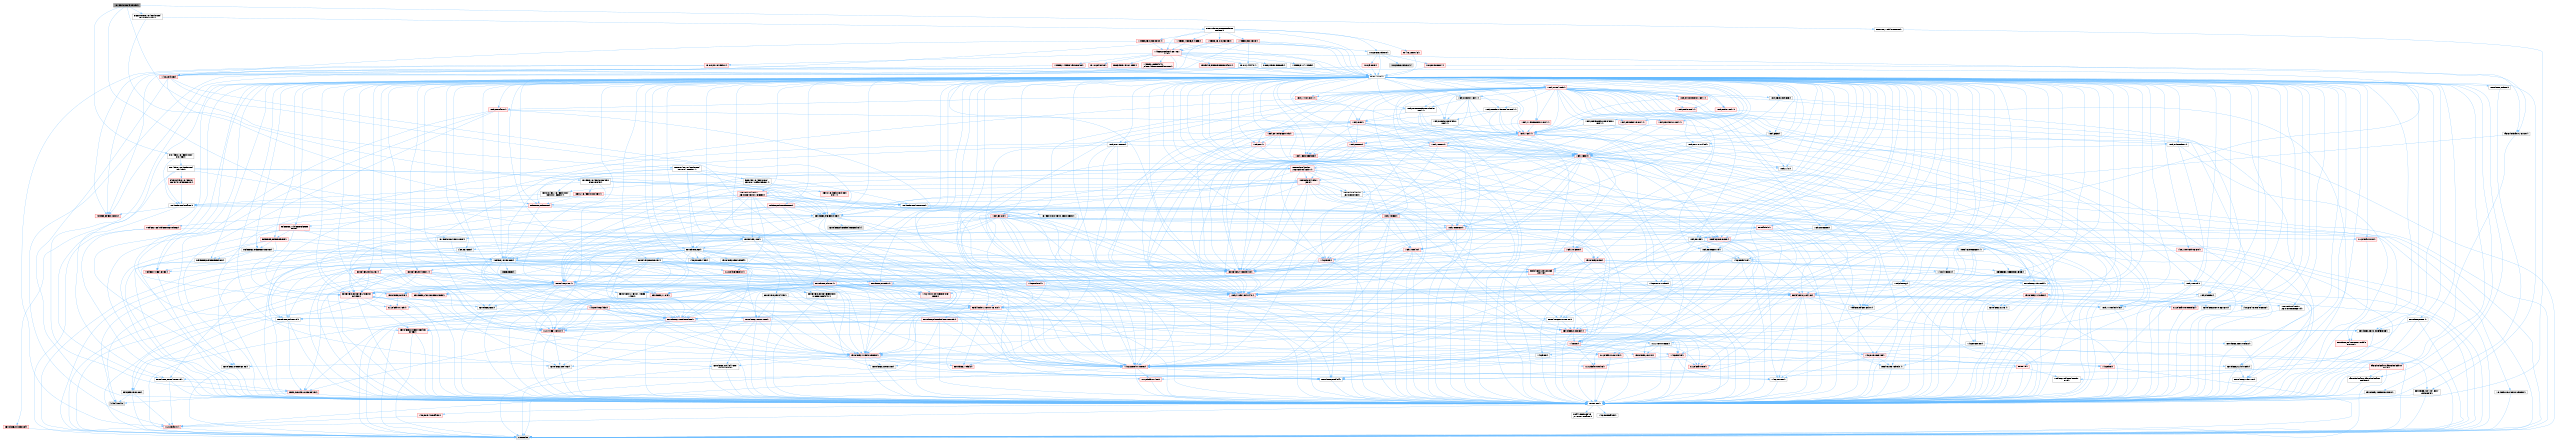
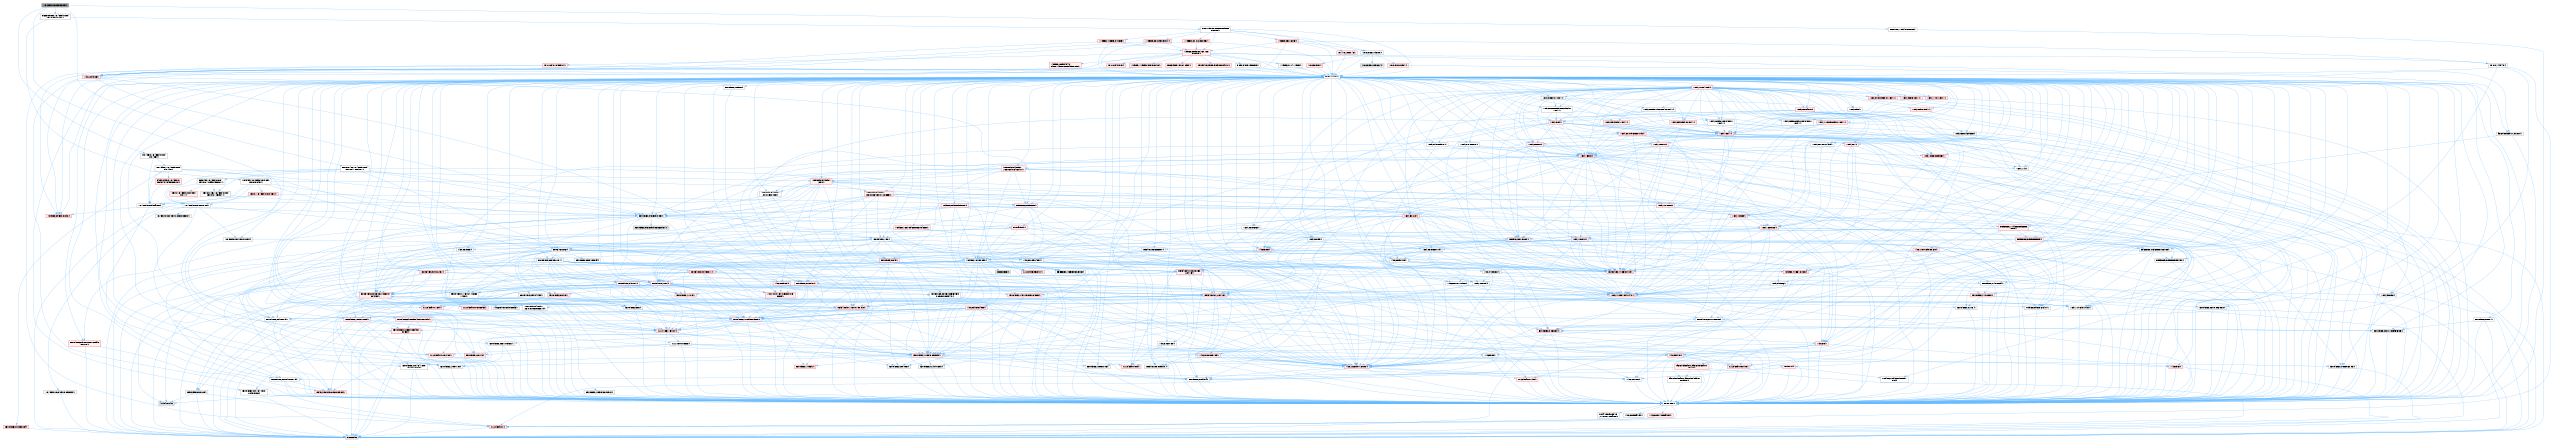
(1167, 53) -> (1196, 53)
(2367, 239) -> none
(1403, 264) -> (1702, 211)
(2241, 372) -> (688, 361)
